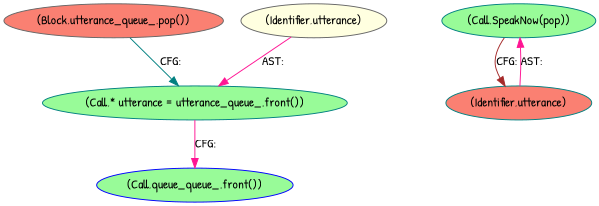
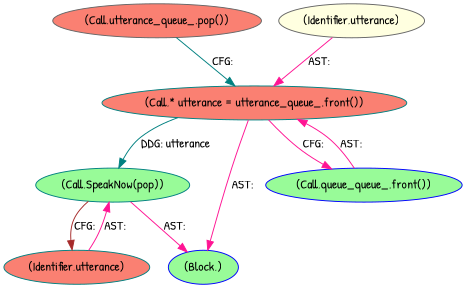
(114, 21) -> (157, 21)
(195, 103) -> (254, 103)
none -> (146, 133)
none -> (333, 142)
none -> (203, 267)
